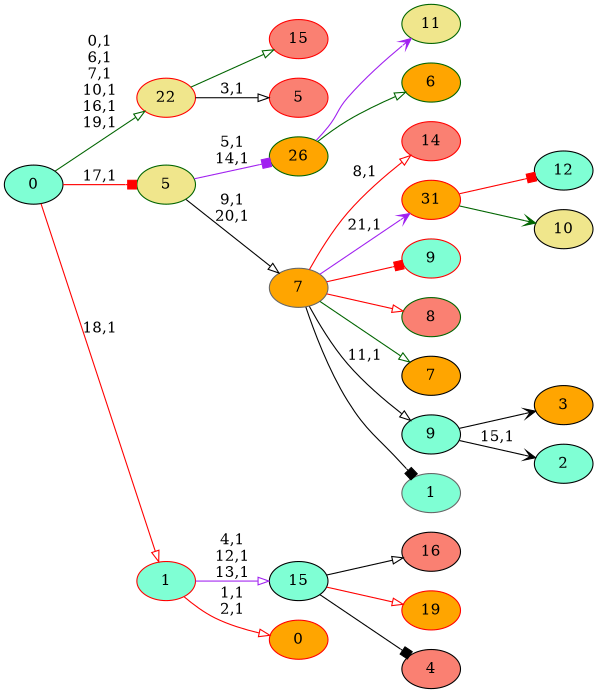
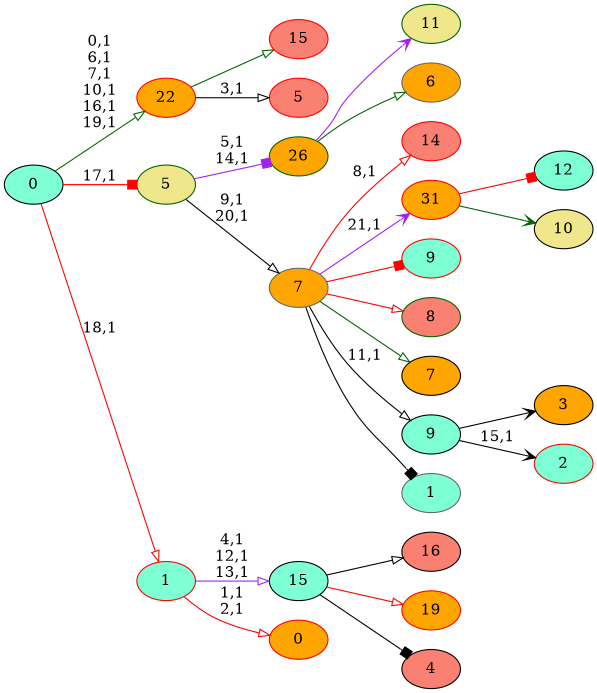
(431, 83) -> (431, 83)
(166, 98) -> (166, 98)
(564, 464) -> (564, 464)
